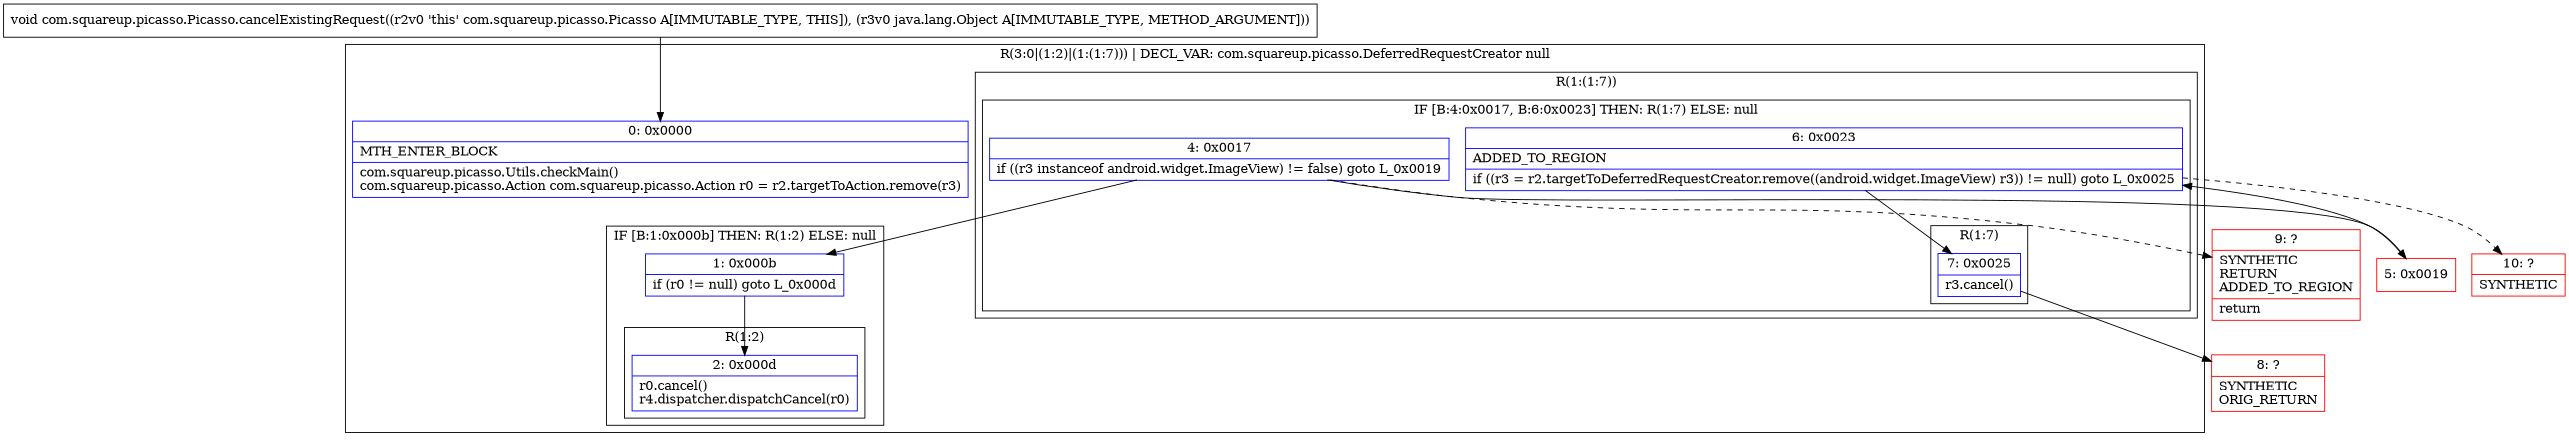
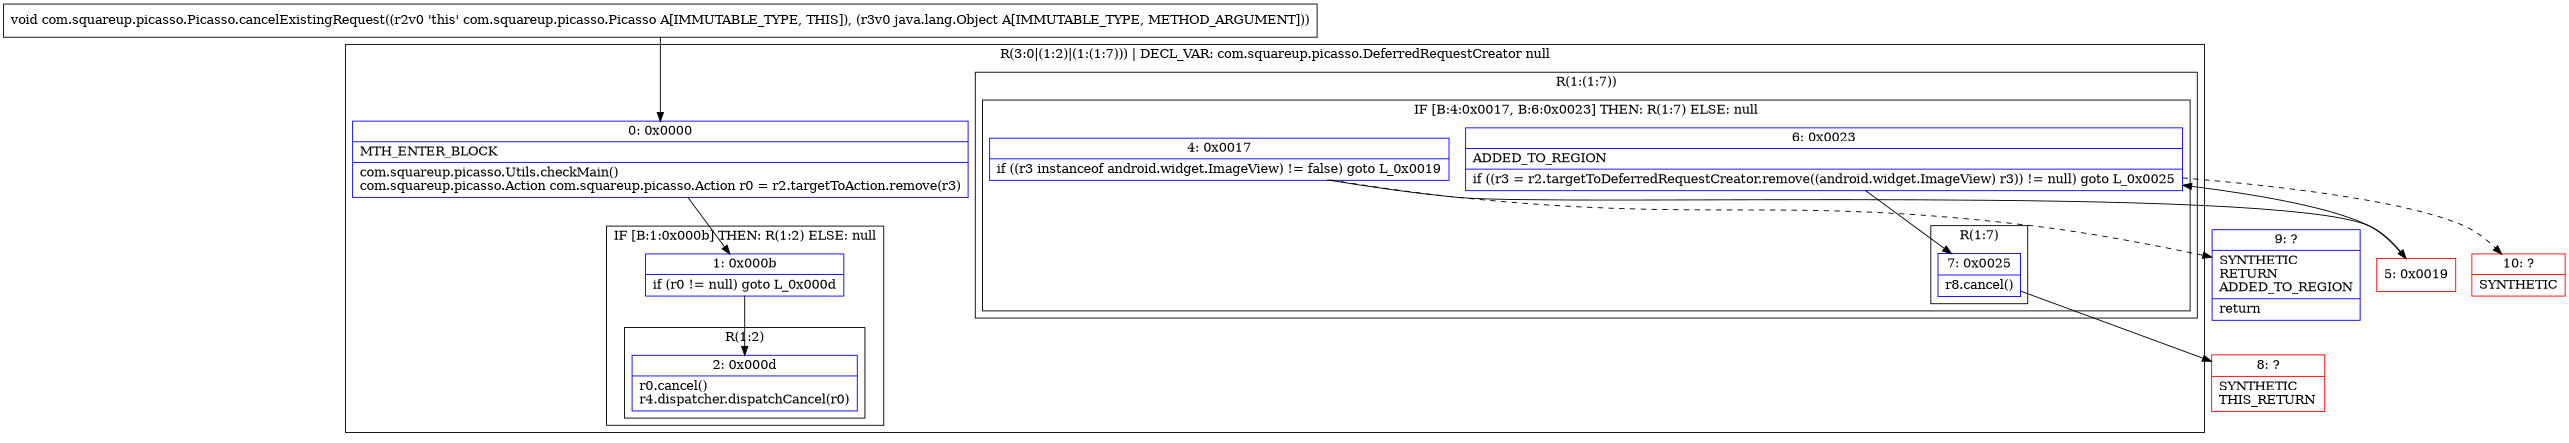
(994, 214) -> (704, 219)
(2286, 275) -> (2286, 275)
(1979, 285) -> (1979, 285)
(2268, 400) -> (2267, 400)
